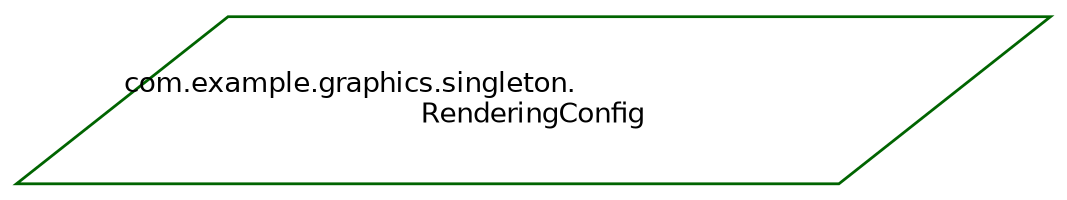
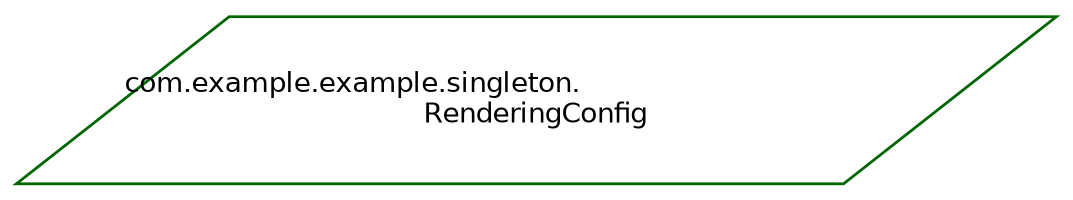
(533, 100) -> (536, 100)
